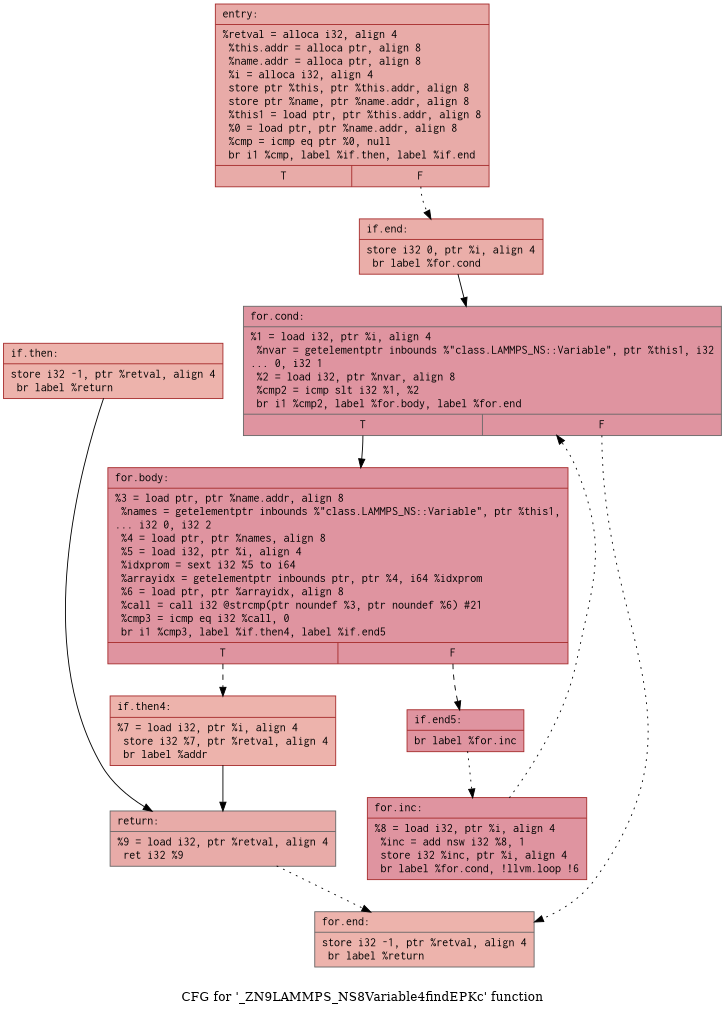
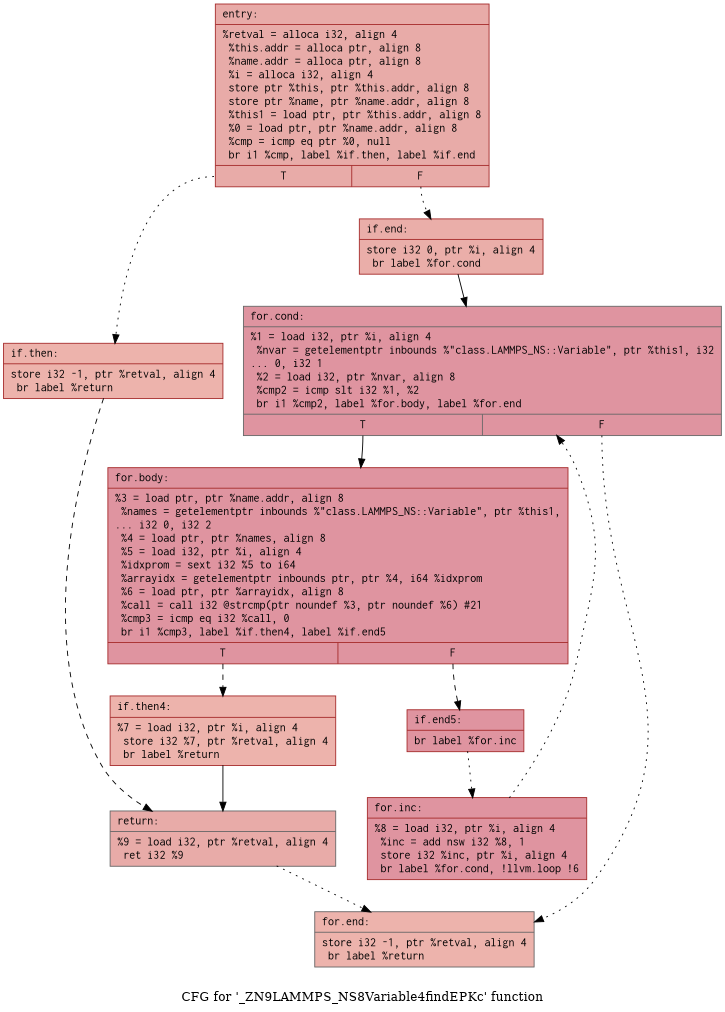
none -> (140, 237)
(65, 613) -> (65, 613)
(163, 754) -> (169, 754)
